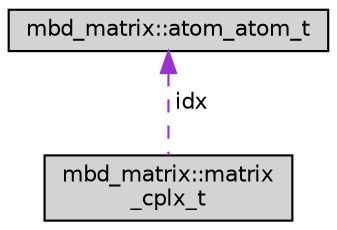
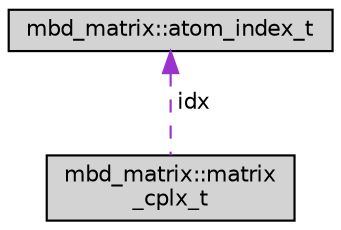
(168, 30) -> (171, 30)
